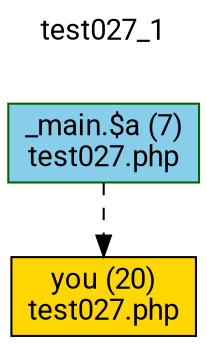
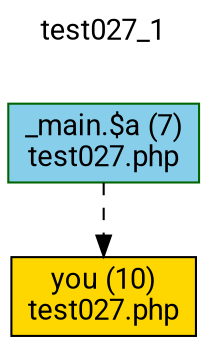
(104, 297) -> (104, 297)
